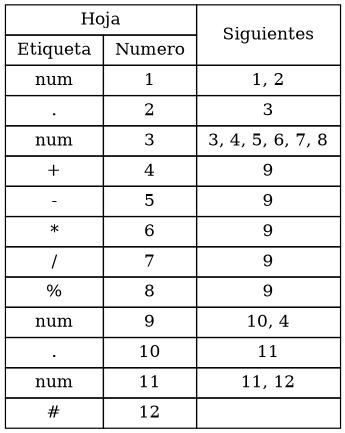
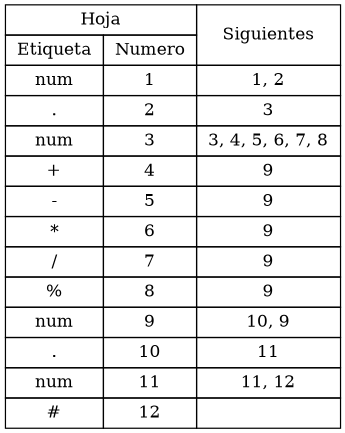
(269, 322) -> (269, 322)
